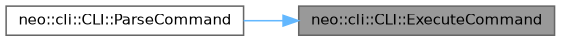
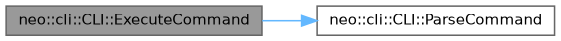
(263, 21) -> (282, 21)
